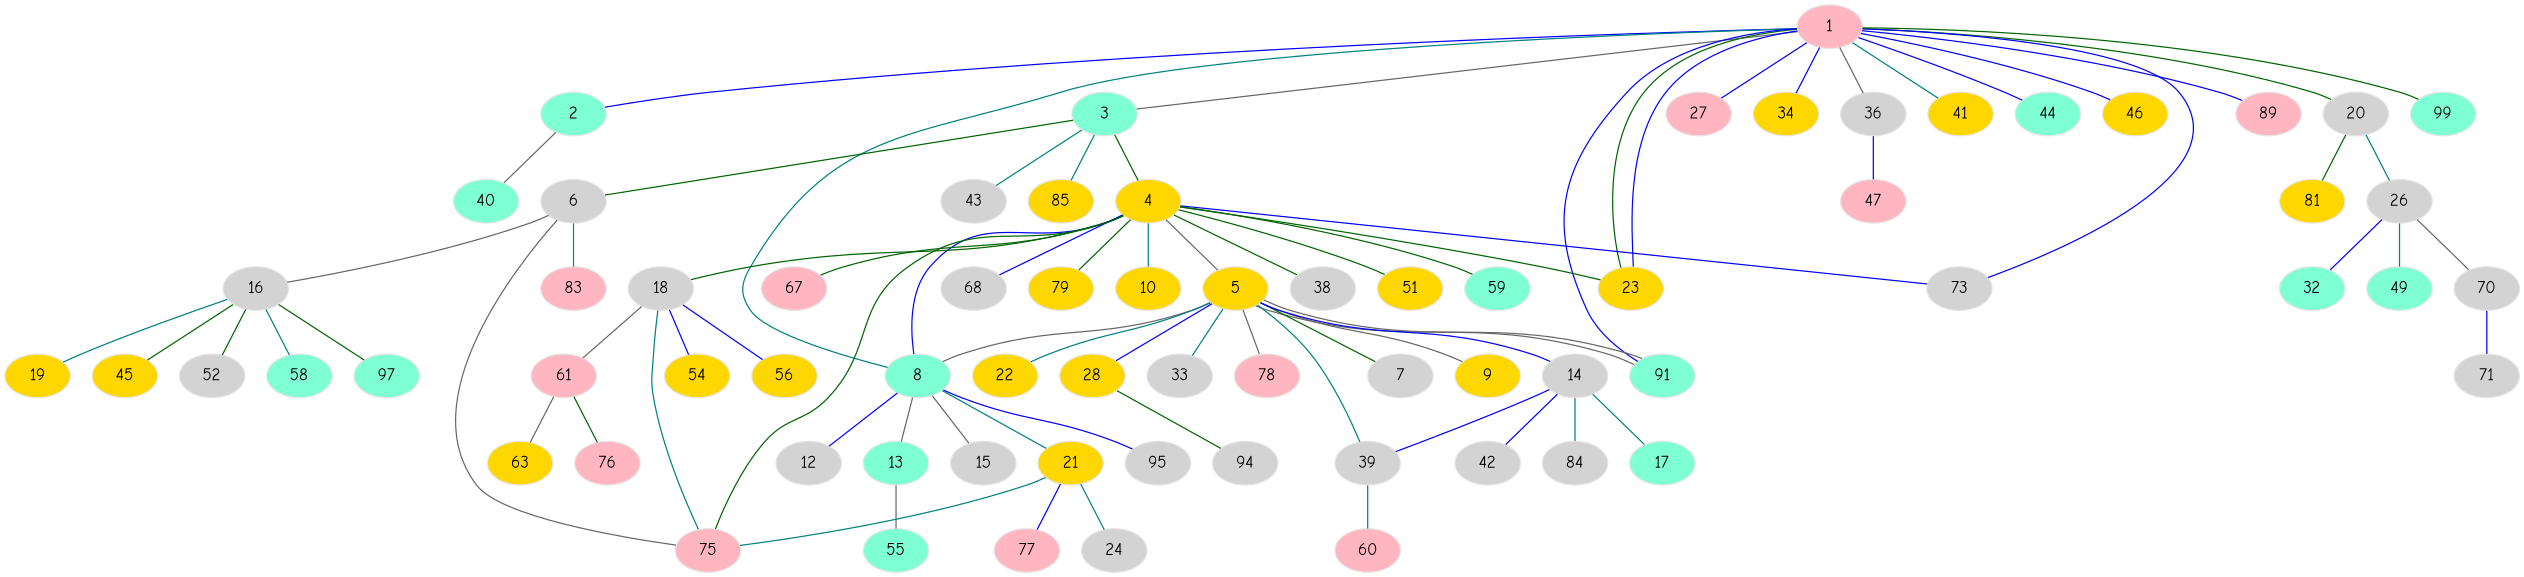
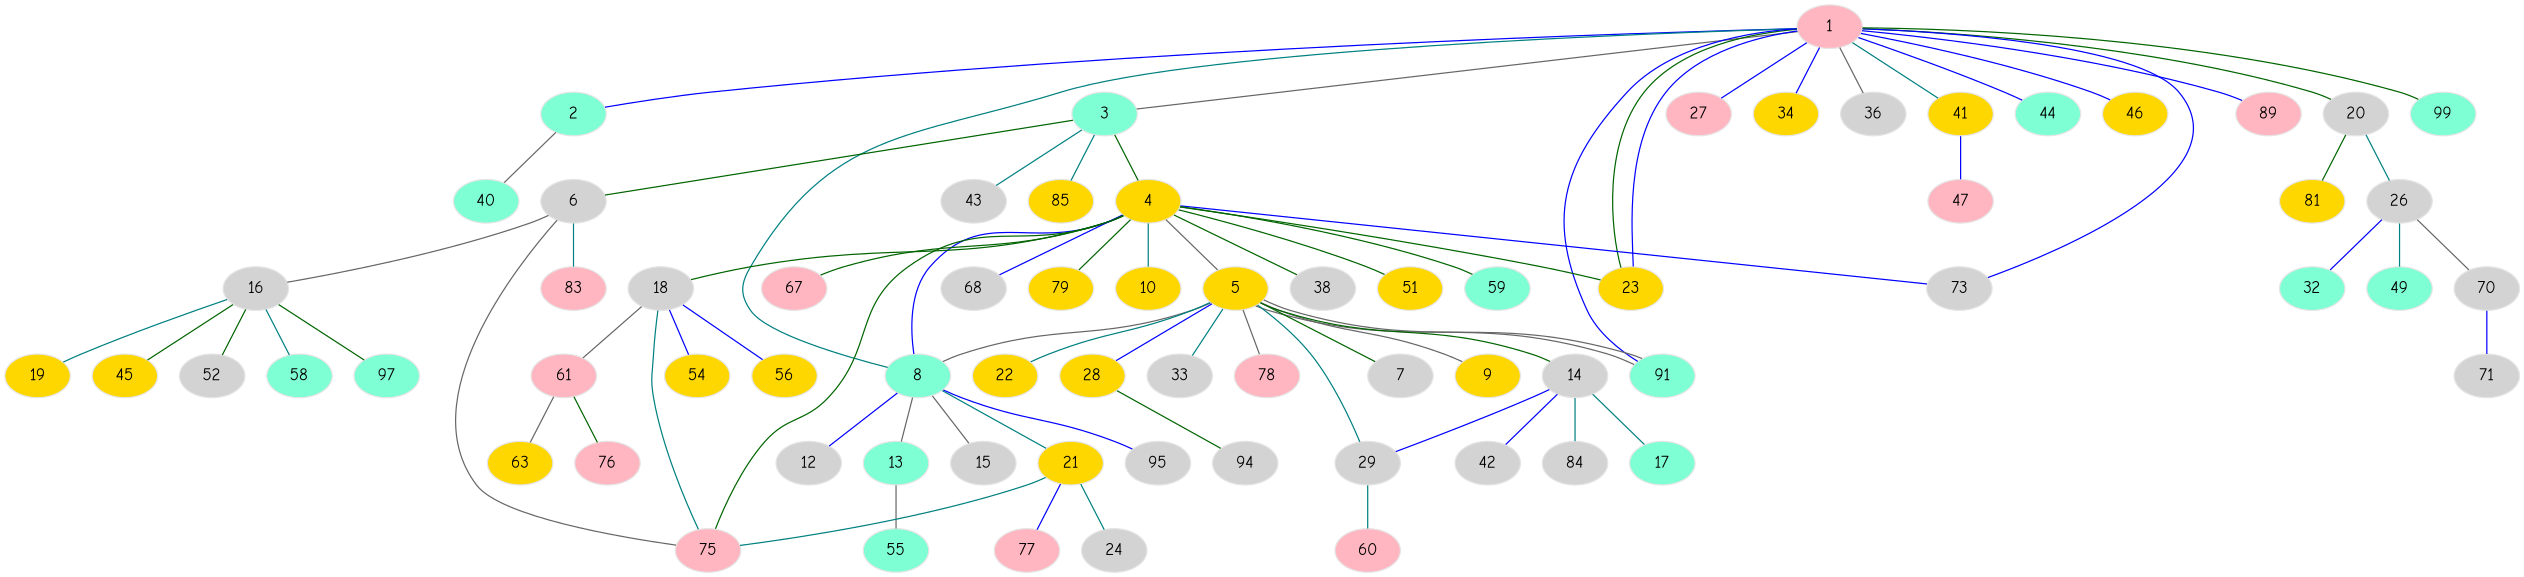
(1873, 158) -> (1961, 158)
(1479, 341) -> (1479, 341)
(1368, 463) -> (1368, 463)
